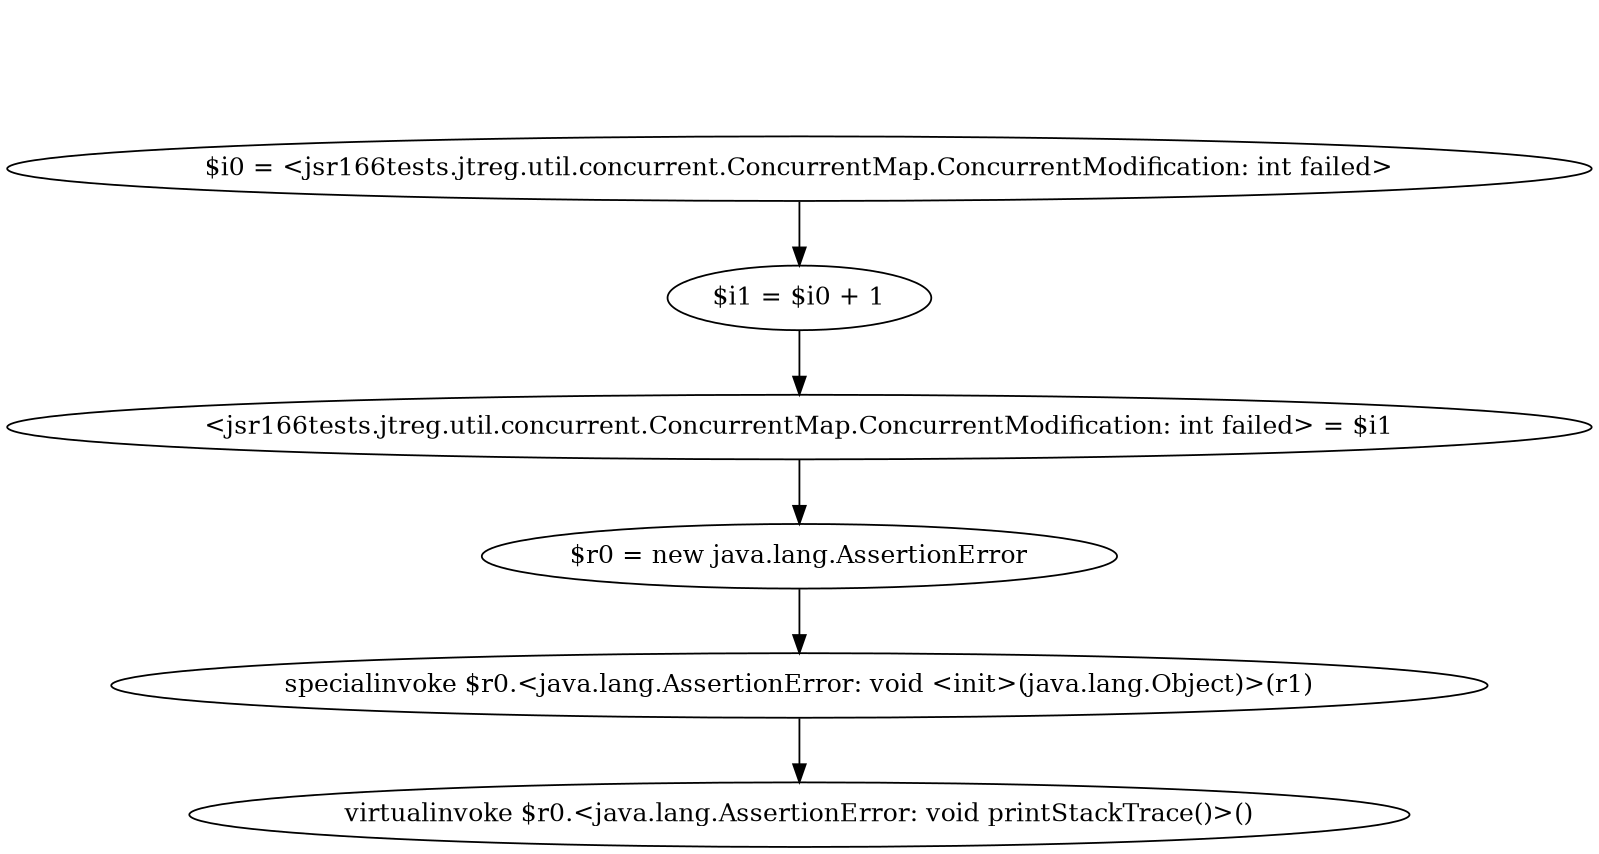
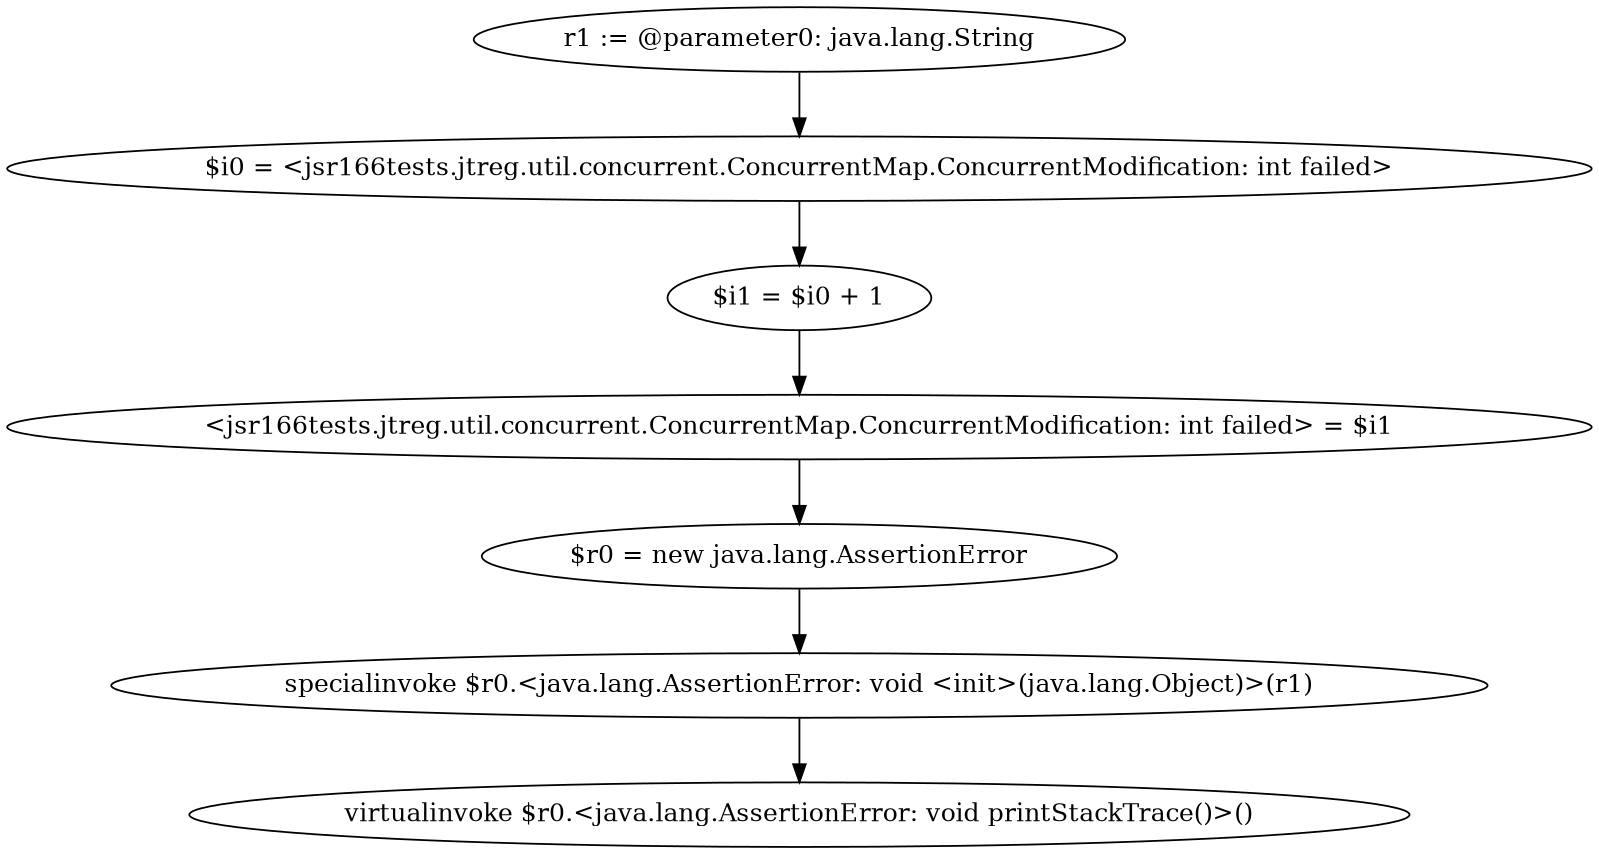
none -> (799, 39)
